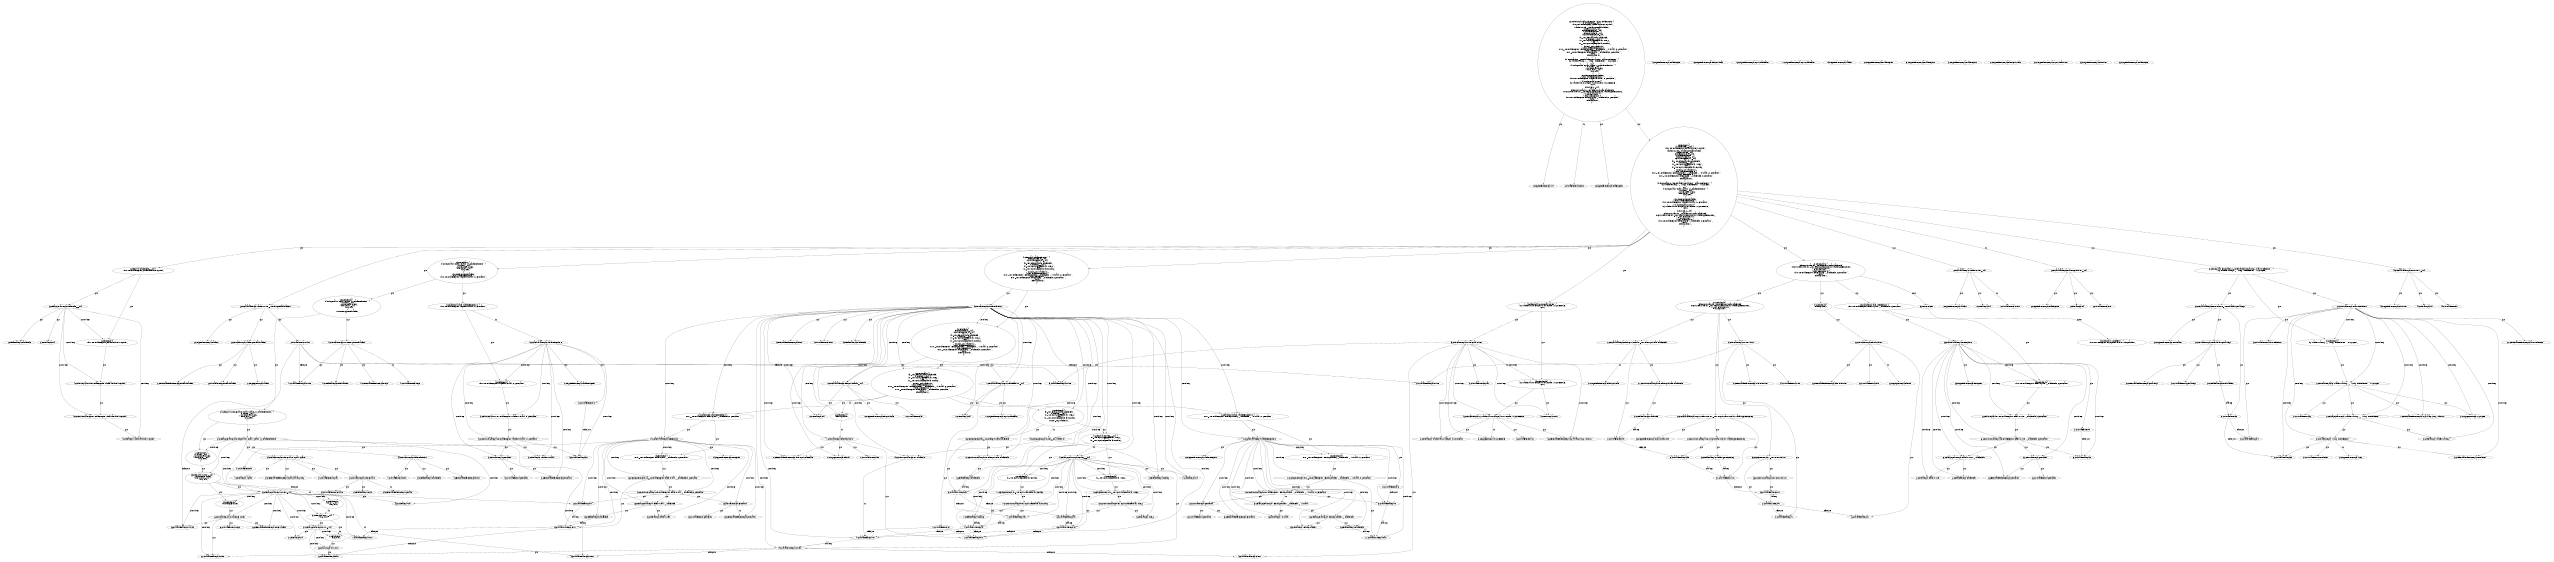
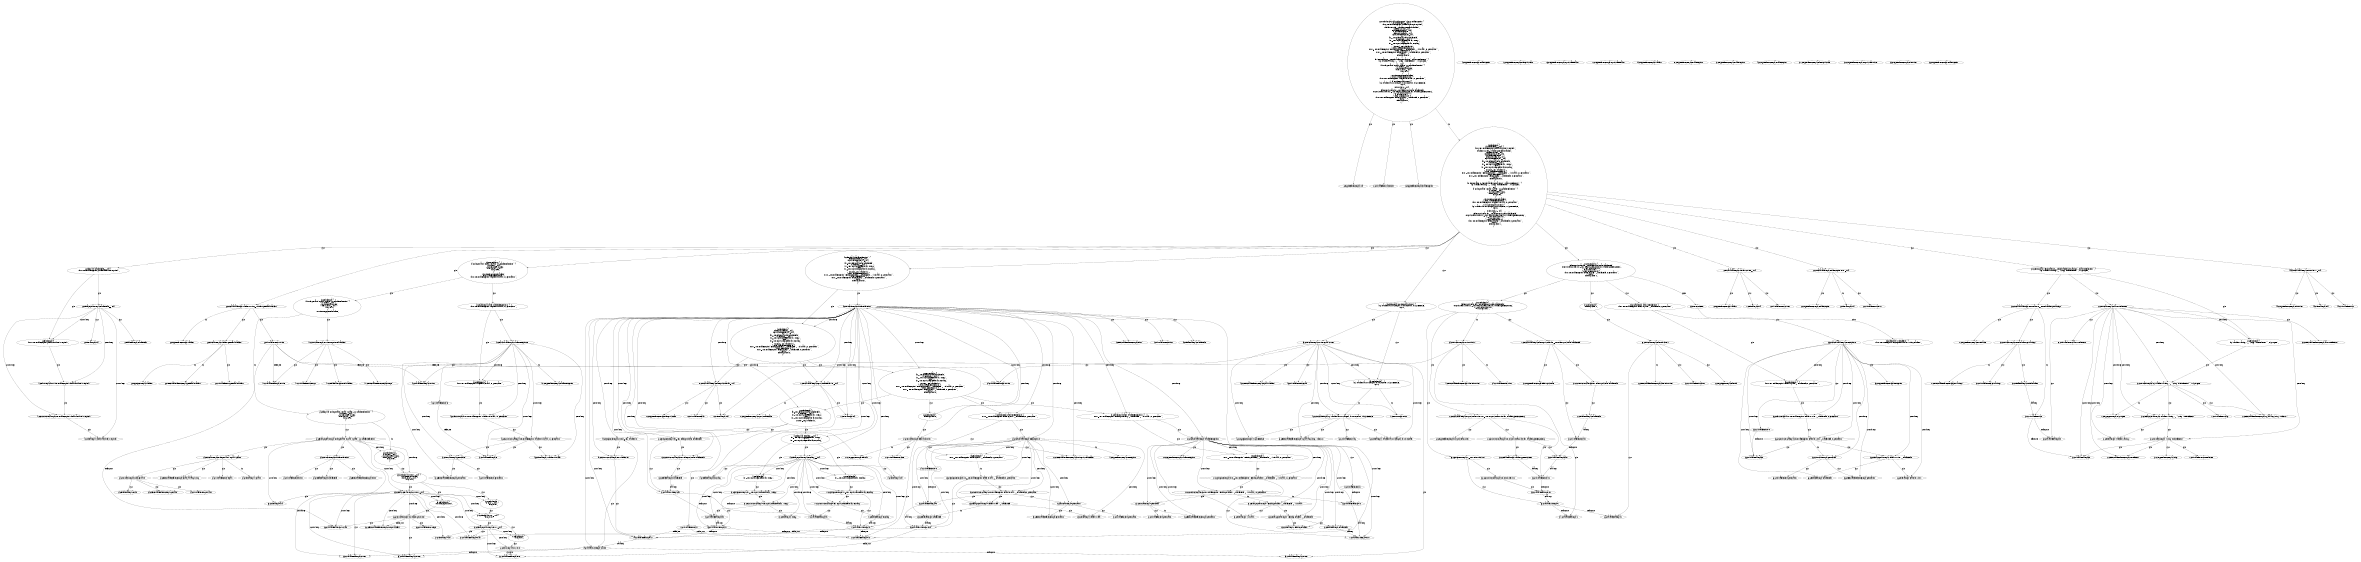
none -> (1258, 384)
(257, 523) -> (400, 523)
